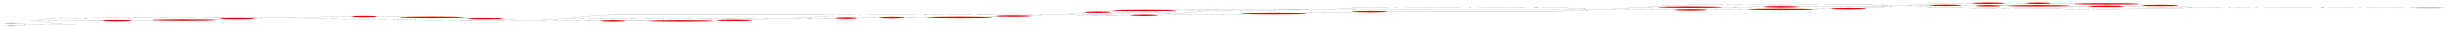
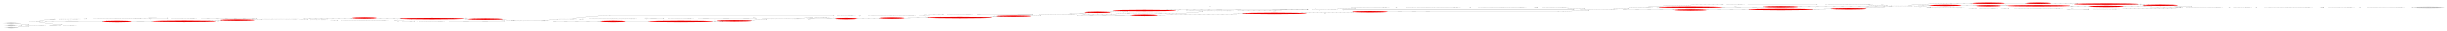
none -> (11, 28)
